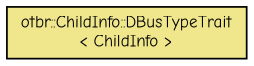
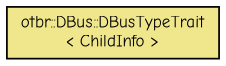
(127, 33) -> (113, 33)
